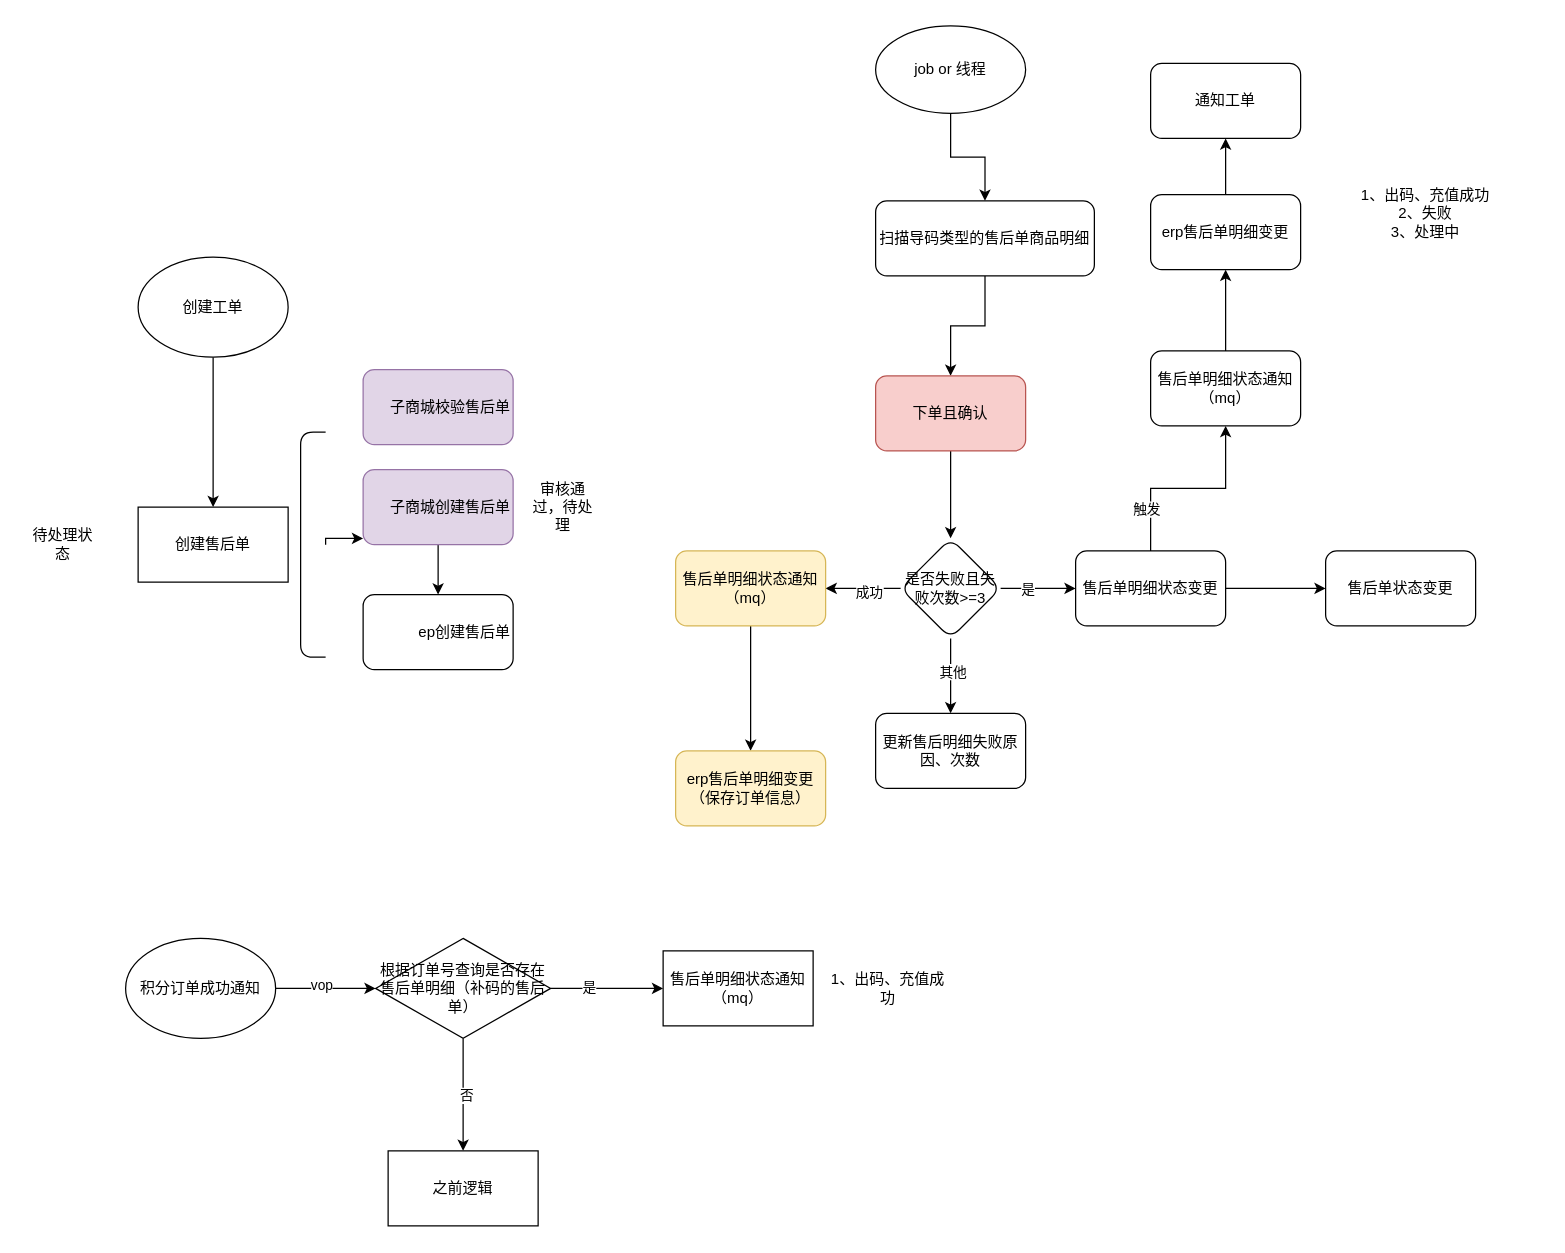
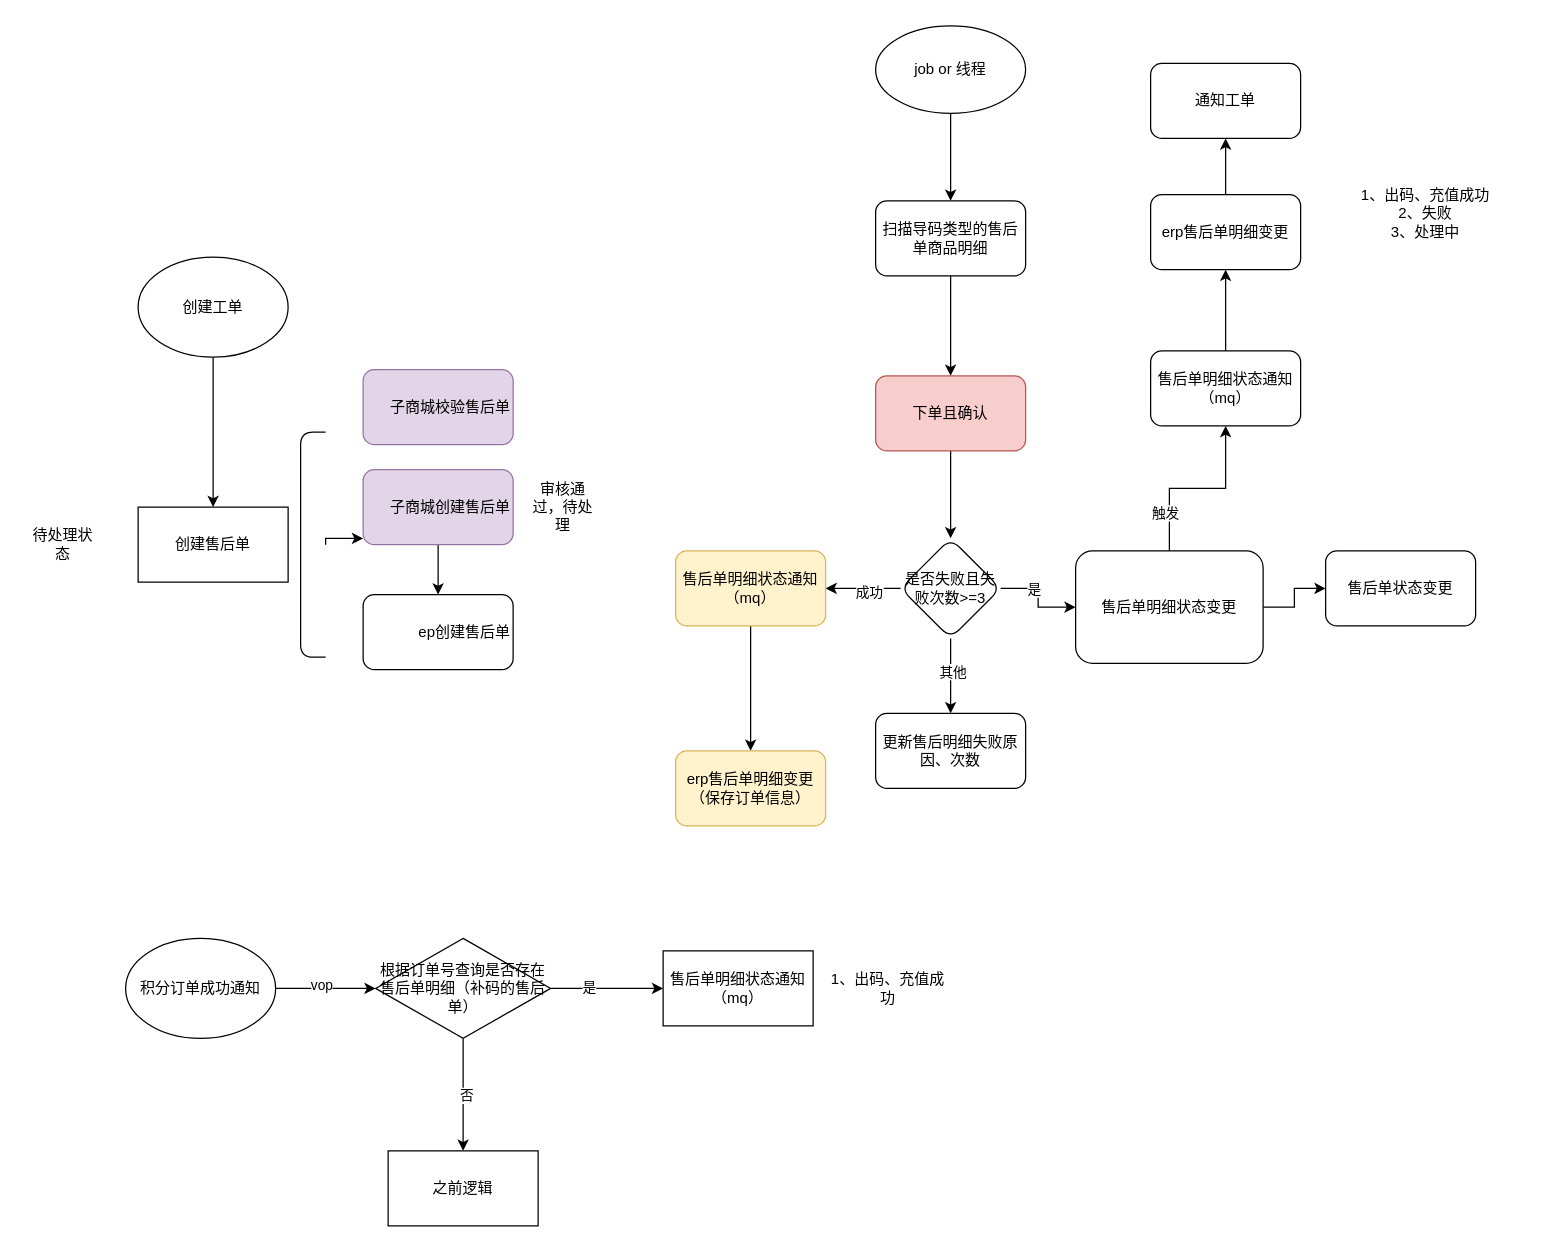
(985, 238) -> (951, 238)
(1151, 588) -> (1169, 607)
